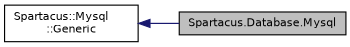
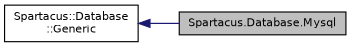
(71, 23) -> (71, 23)
